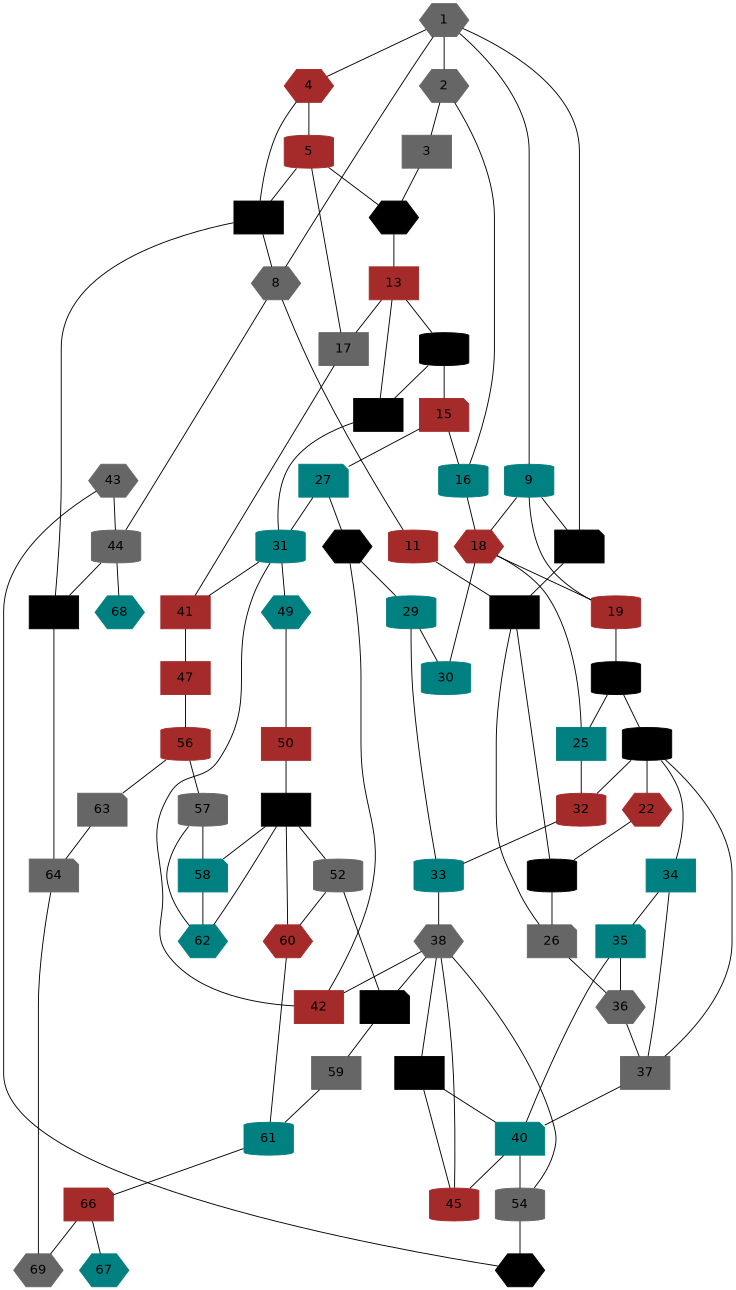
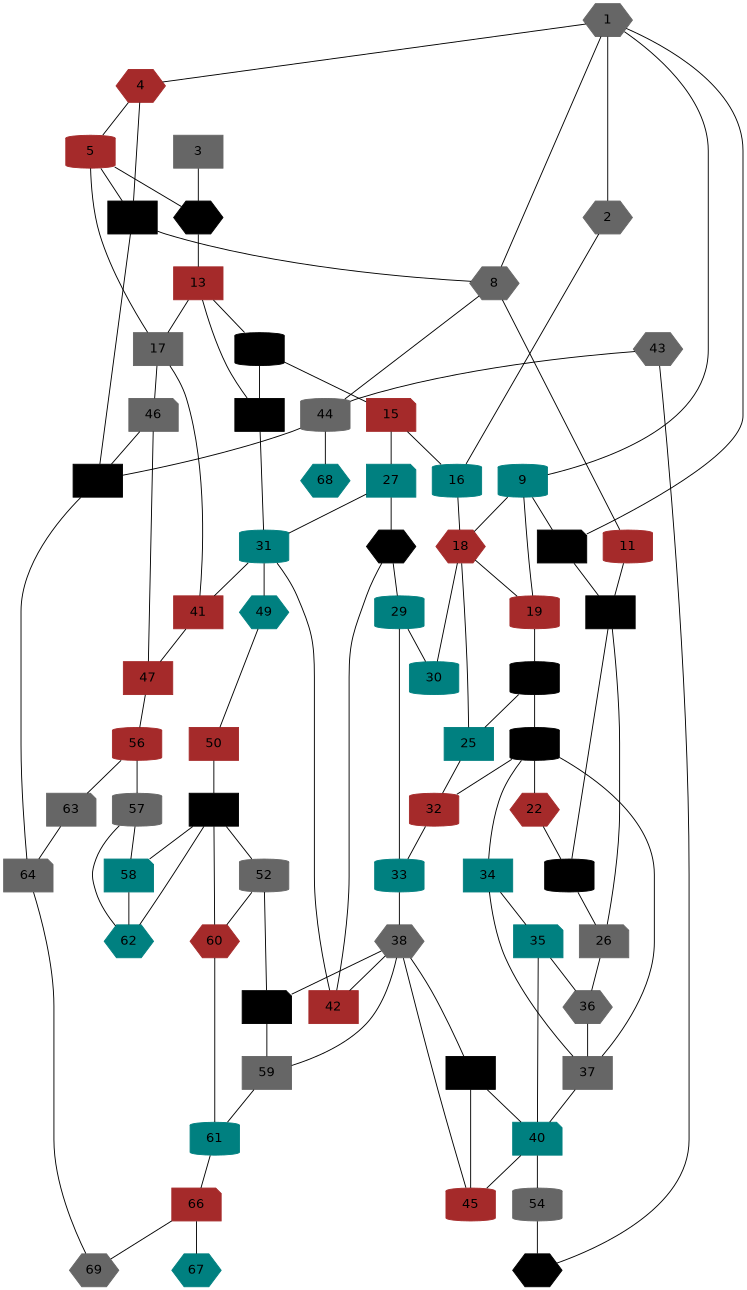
(435, 119) -> none
none -> (154, 415)
(529, 1065) -> (362, 1028)
